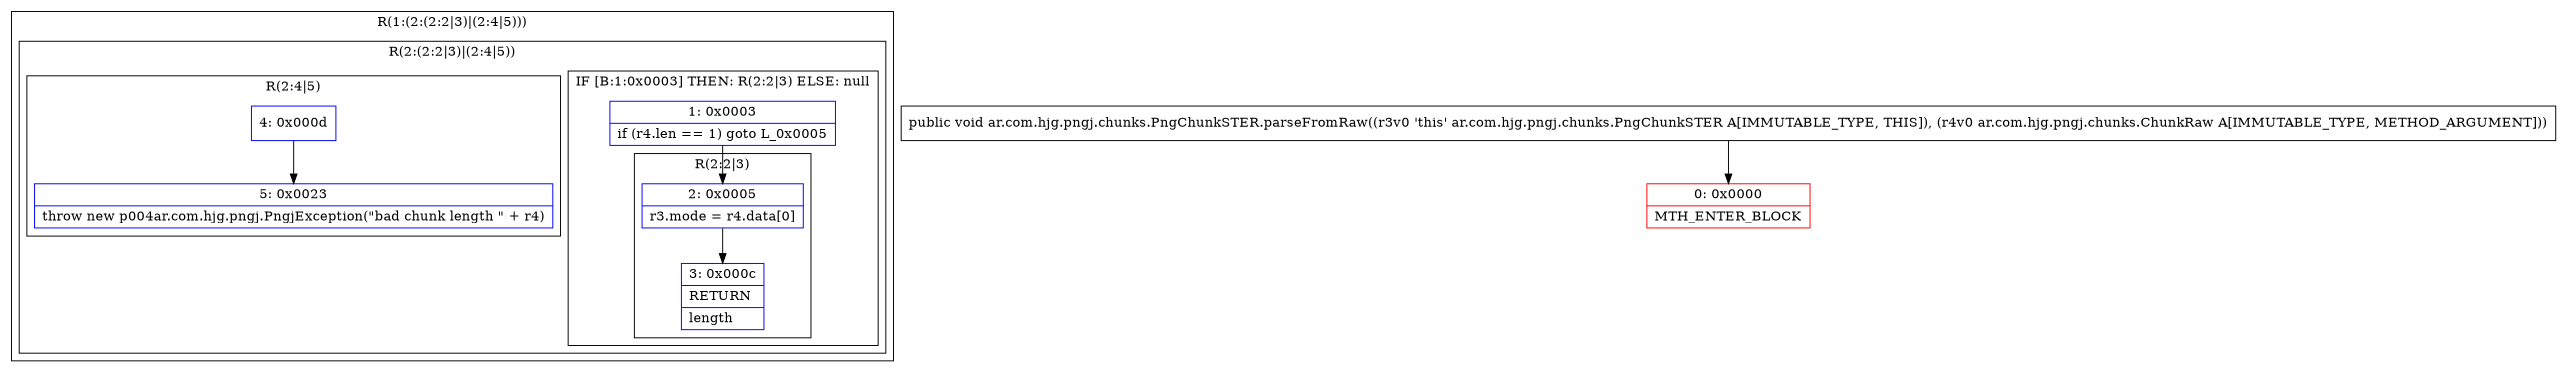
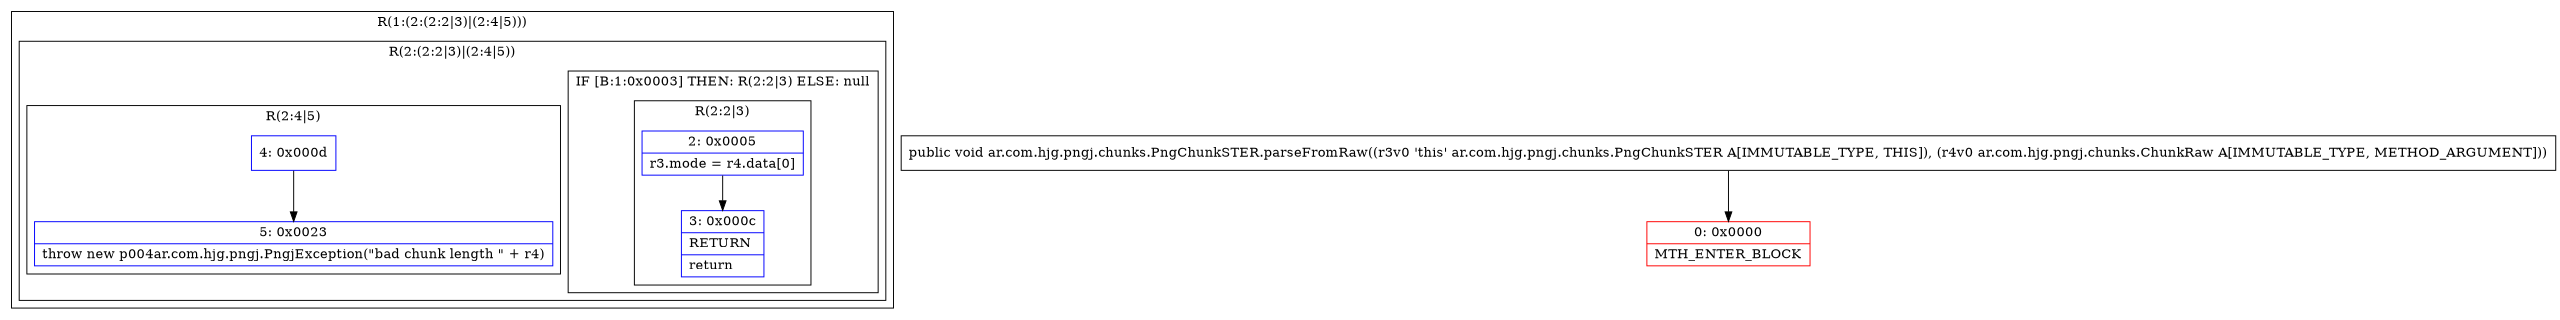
(723, 123) -> none
(711, 318) -> (711, 265)
